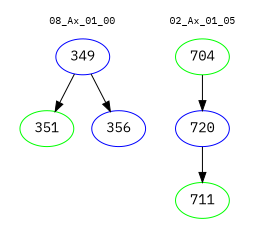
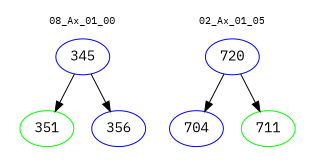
(83, 57) -> (83, 57)
(202, 57) -> (196, 129)
(202, 88) -> (217, 88)
